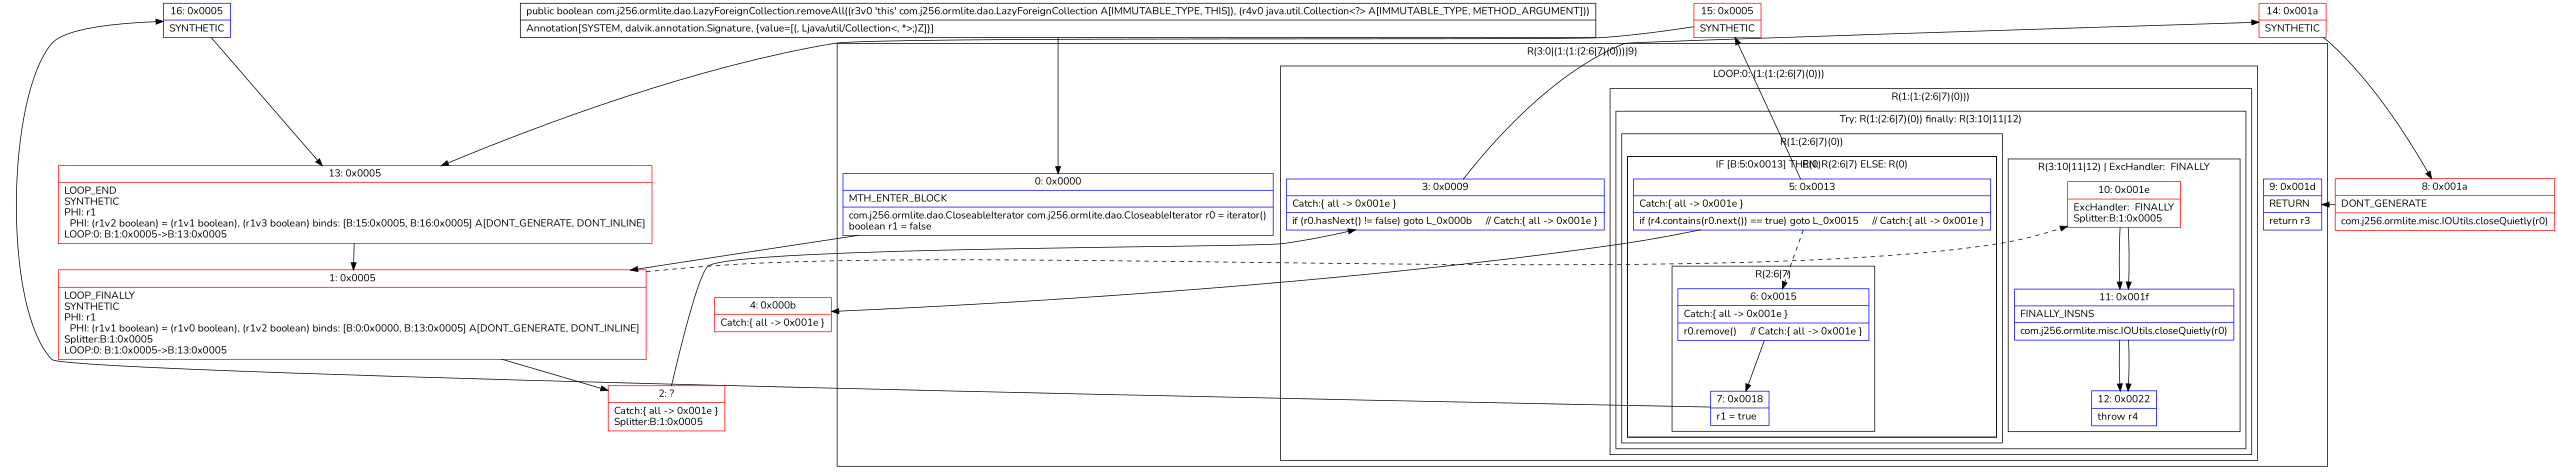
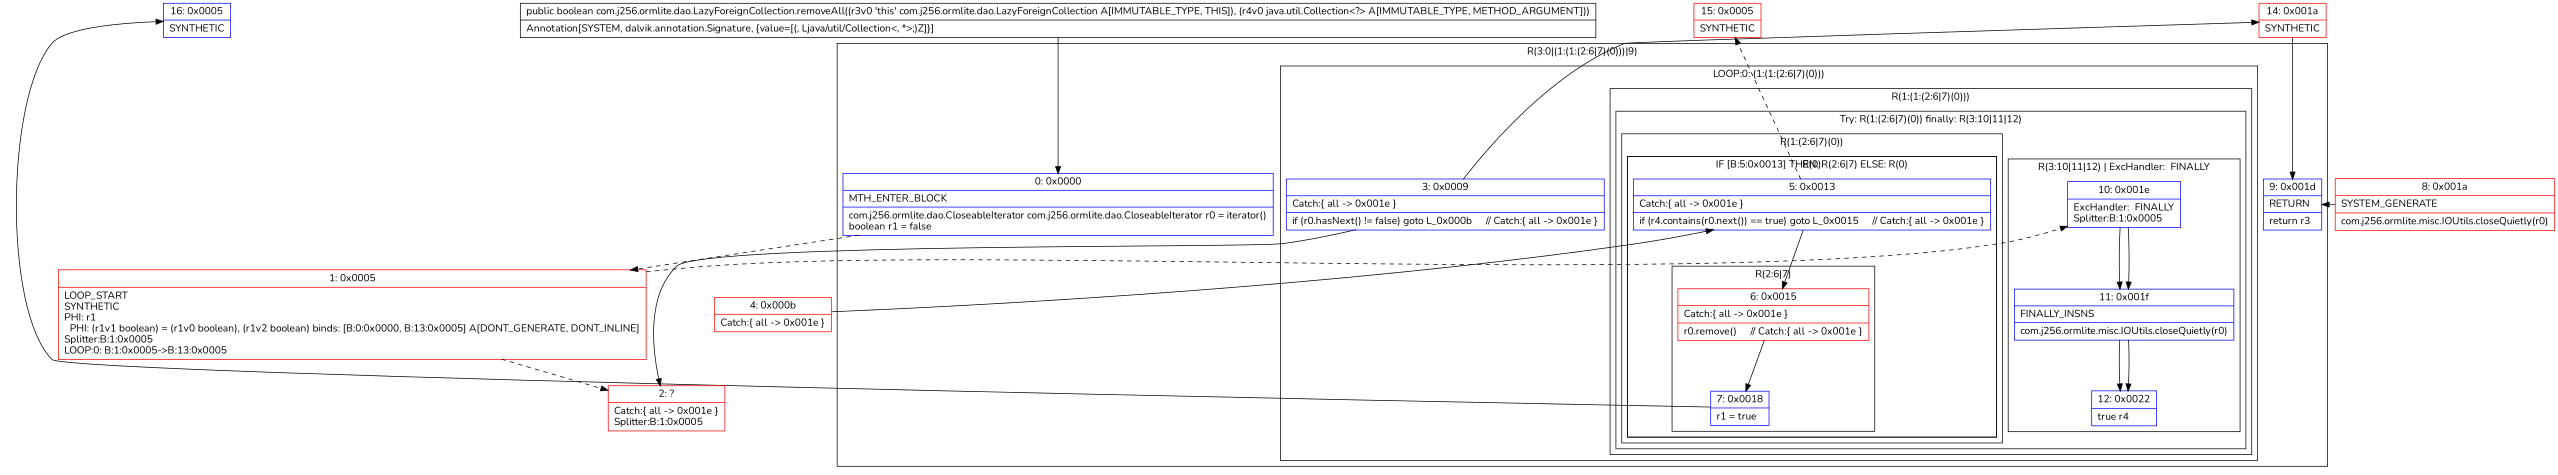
(2381, 100) -> (2293, 105)
(1773, 118) -> (1773, 118)
(2384, 204) -> (2390, 204)
(355, 205) -> none
(2124, 205) -> (2124, 205)
(965, 250) -> (957, 248)
(749, 252) -> (760, 250)
(1795, 255) -> (1795, 255)
(1271, 283) -> (1270, 284)
(100, 296) -> (96, 296)
(1773, 315) -> (1773, 315)
(551, 374) -> (551, 374)
(2118, 417) -> (2113, 417)
